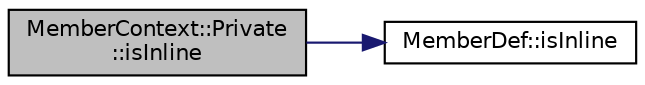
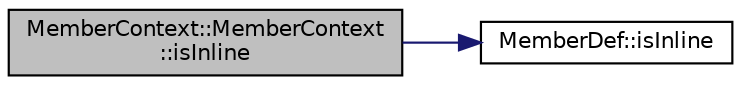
(157, 43) -> (205, 43)
